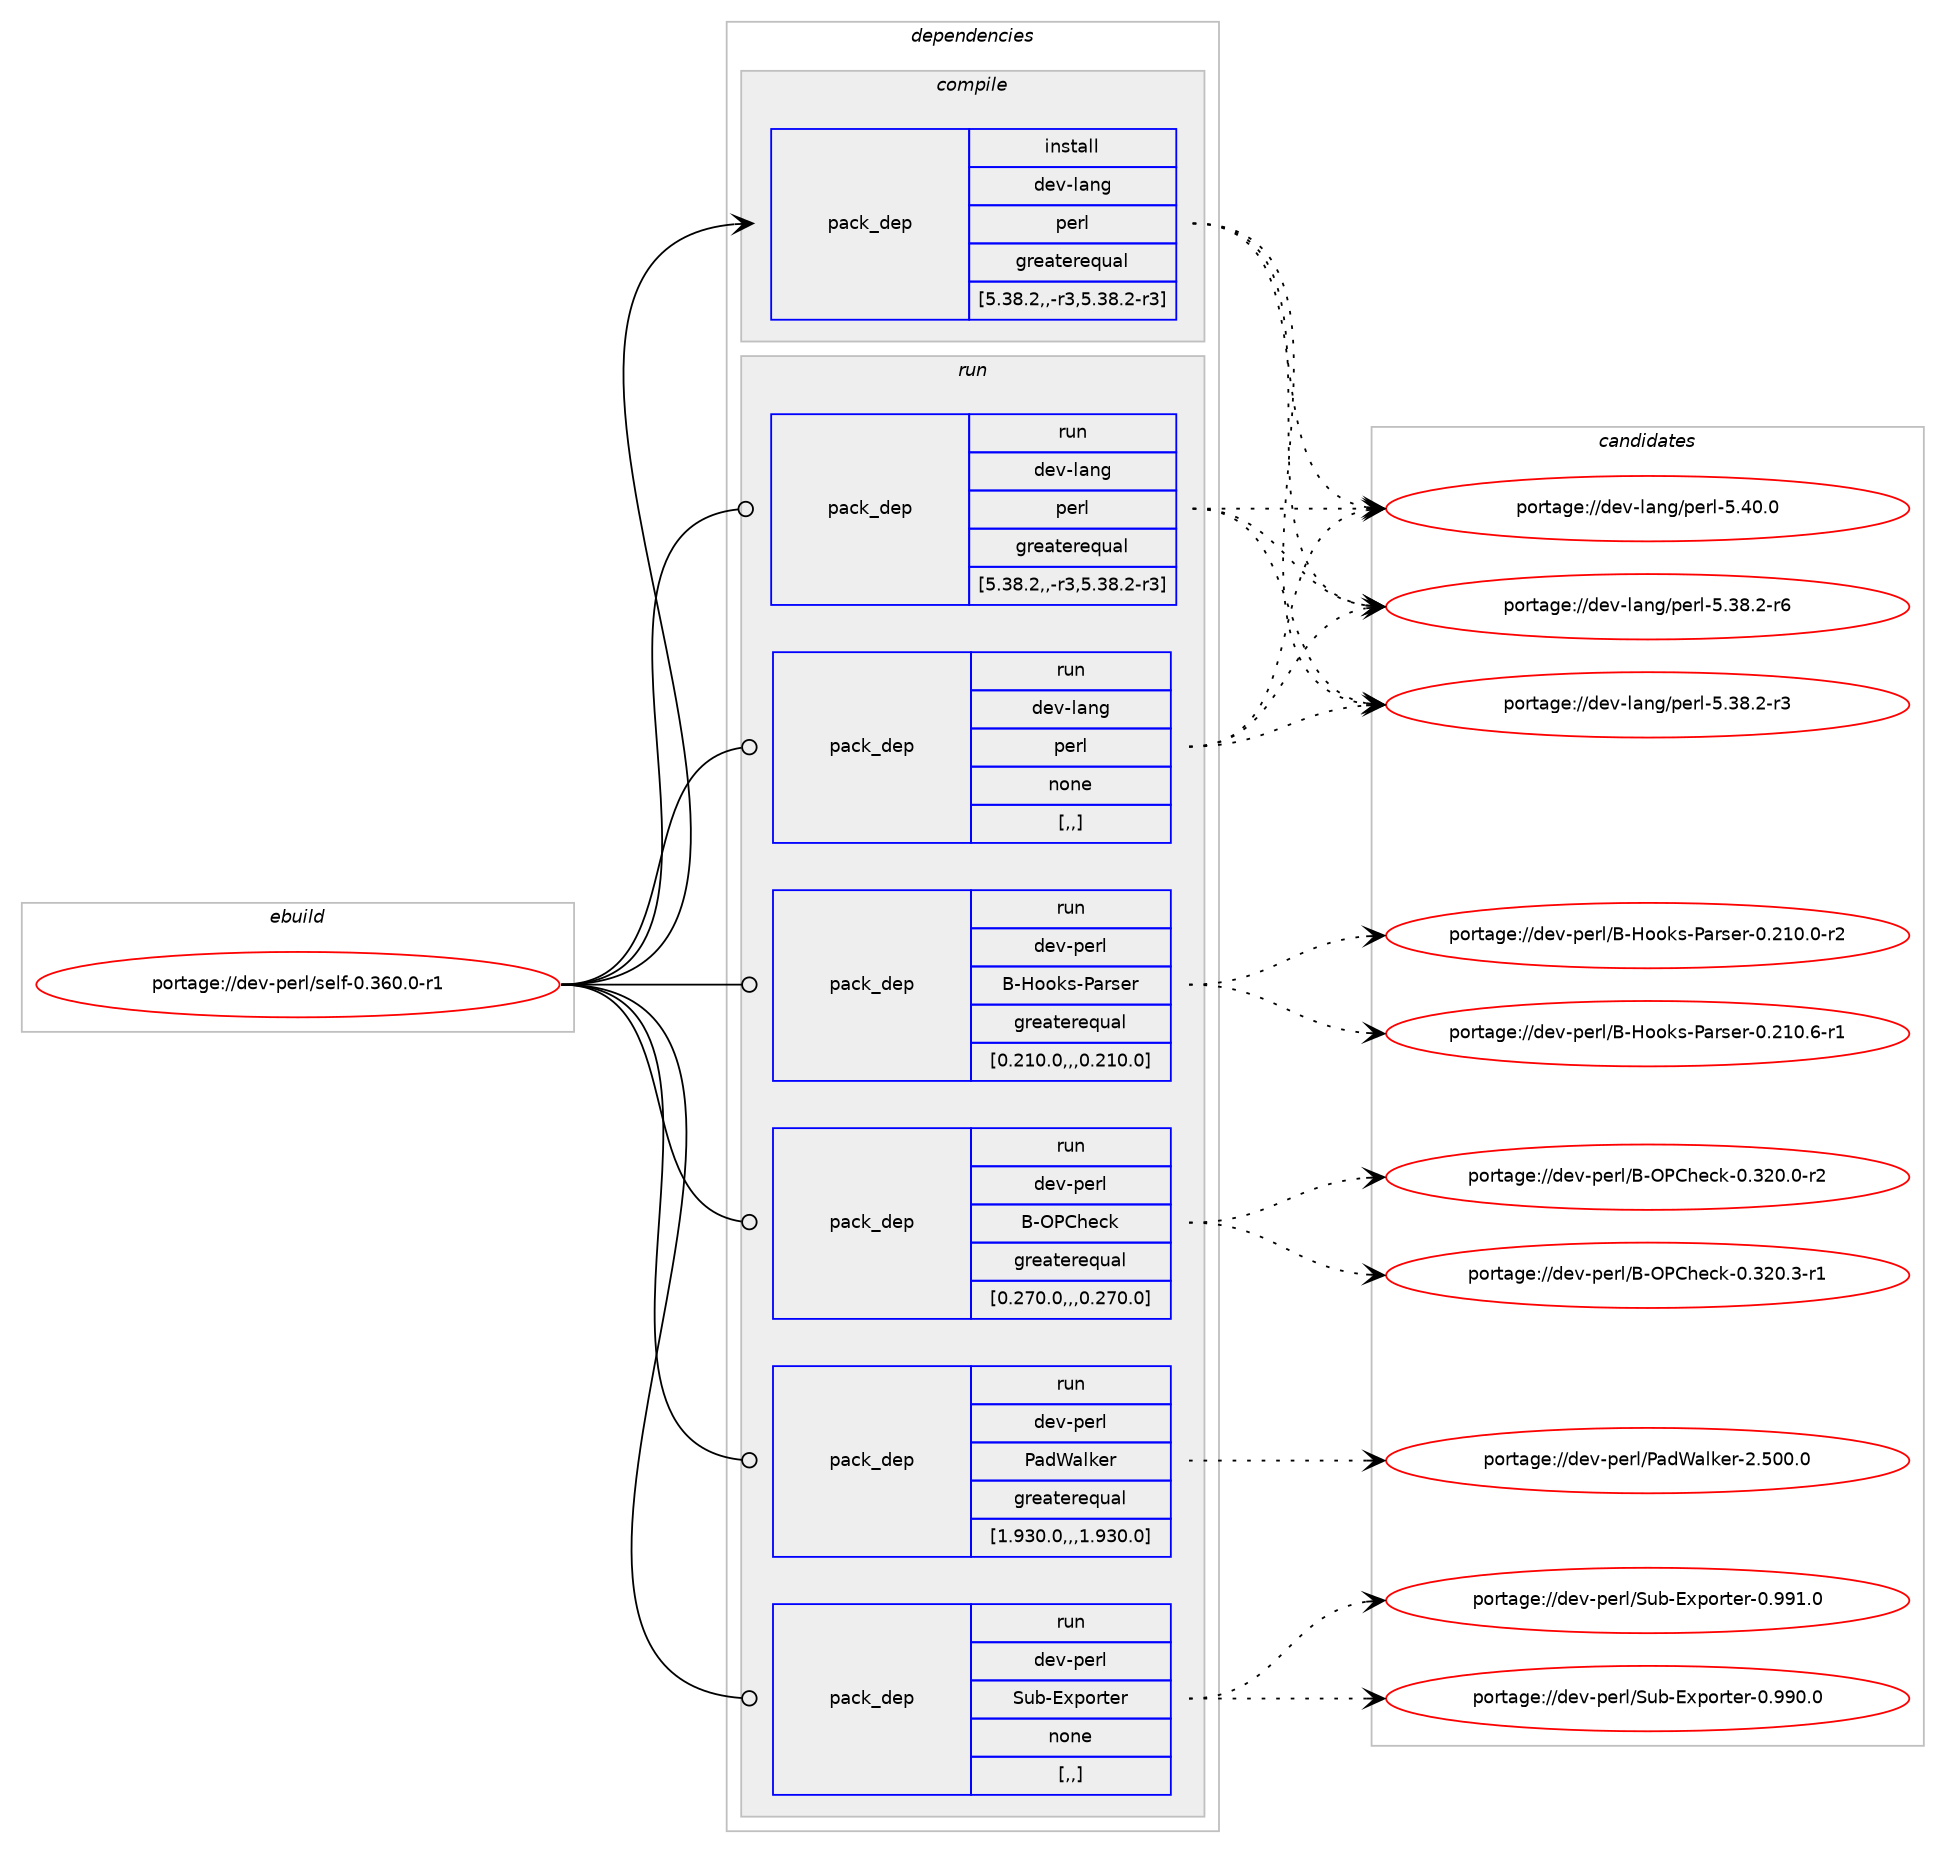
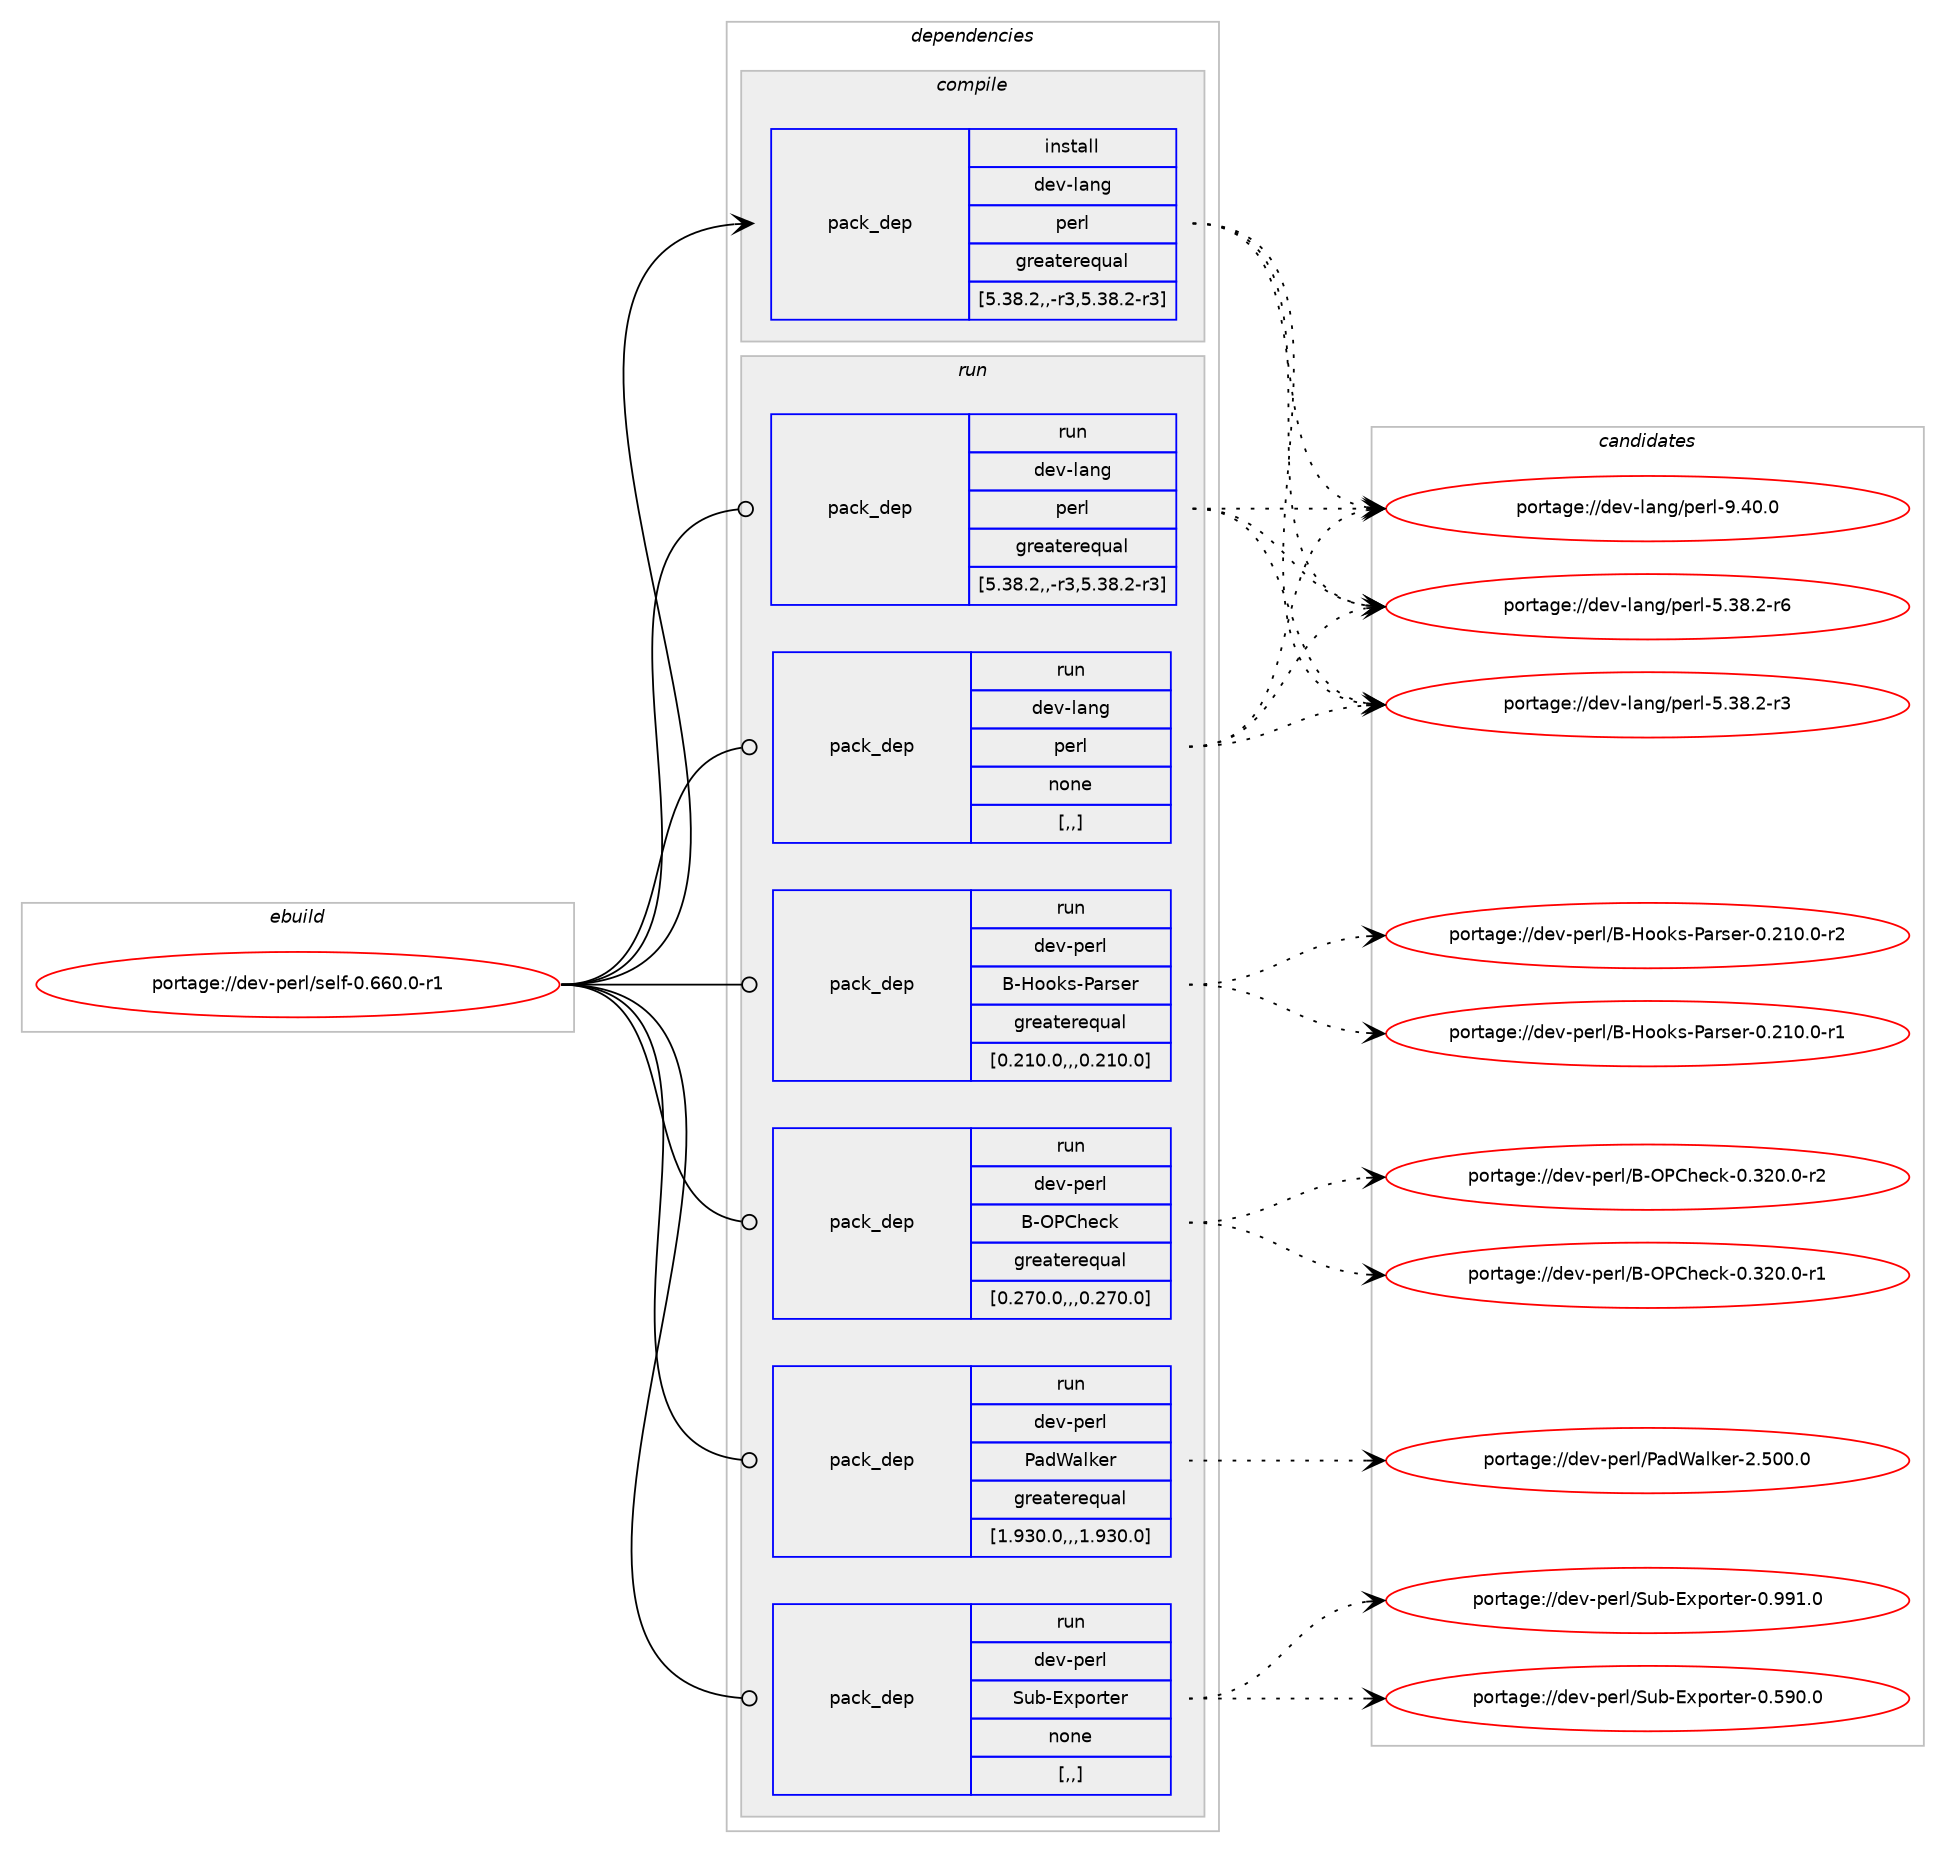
(1648, 509) -> (1648, 509)
(298, 985) -> (298, 985)
(1648, 1034) -> (1648, 1034)
(1648, 1275) -> (1648, 1275)
(1648, 1699) -> (1648, 1699)
